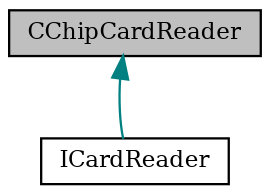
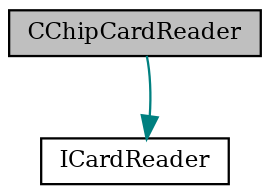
(120, 109) -> (150, 86)
